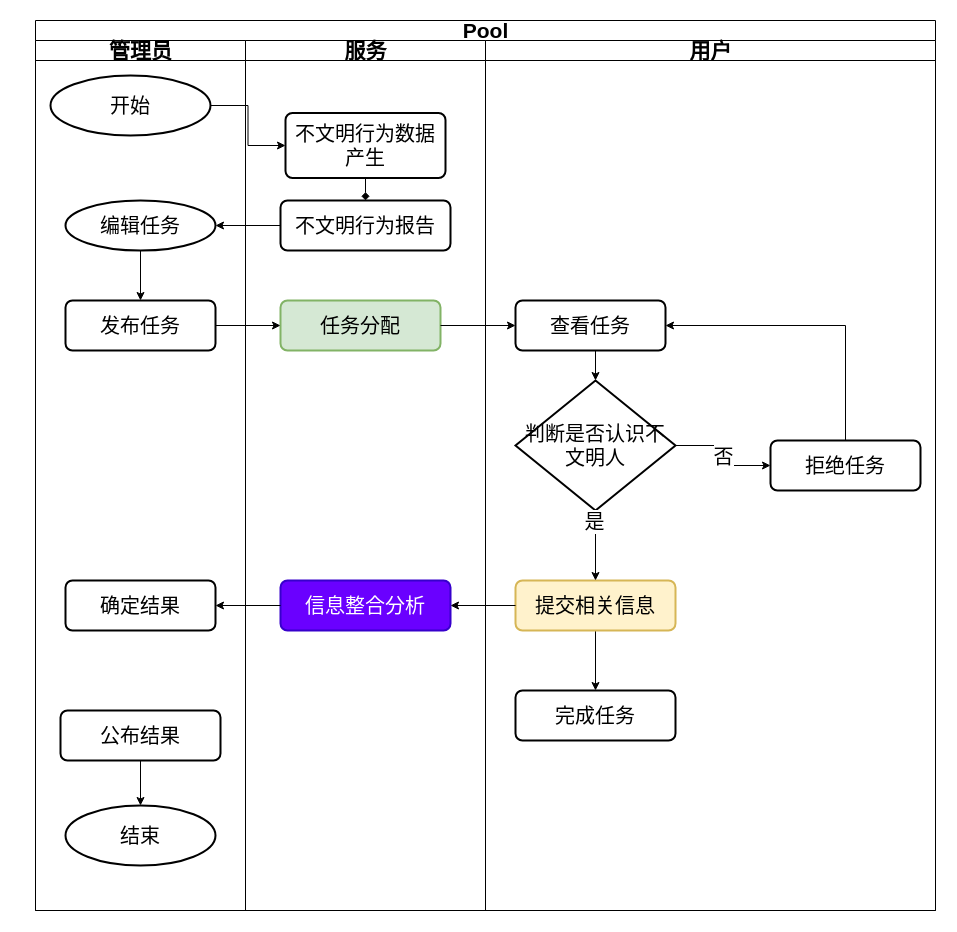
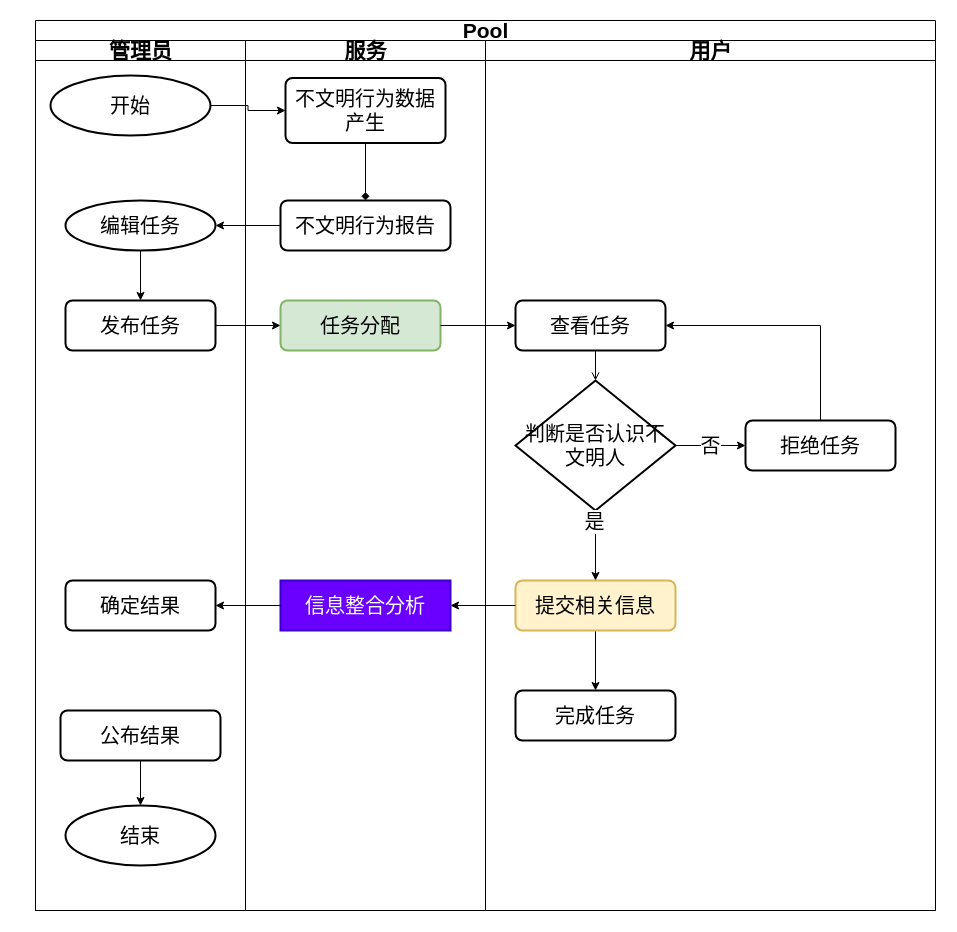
(366, 146) -> (366, 111)
(596, 372) -> (596, 373)
(846, 466) -> (821, 446)
(366, 606) -> (366, 606)
